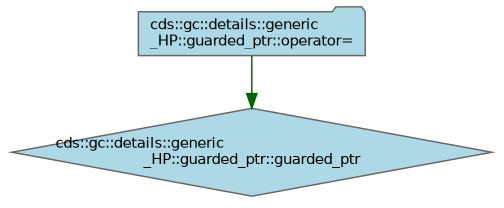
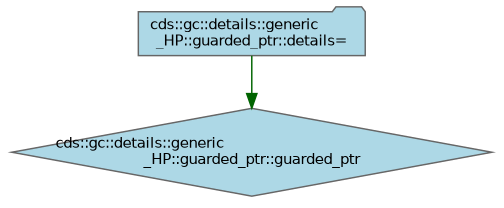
(252, 34) -> (252, 34)
